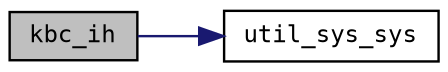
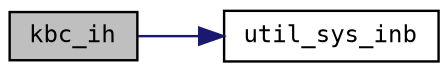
(331, 36) -> (331, 36)
